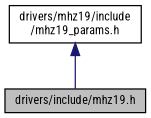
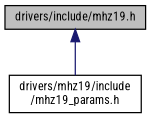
(75, 72) -> (75, 59)
